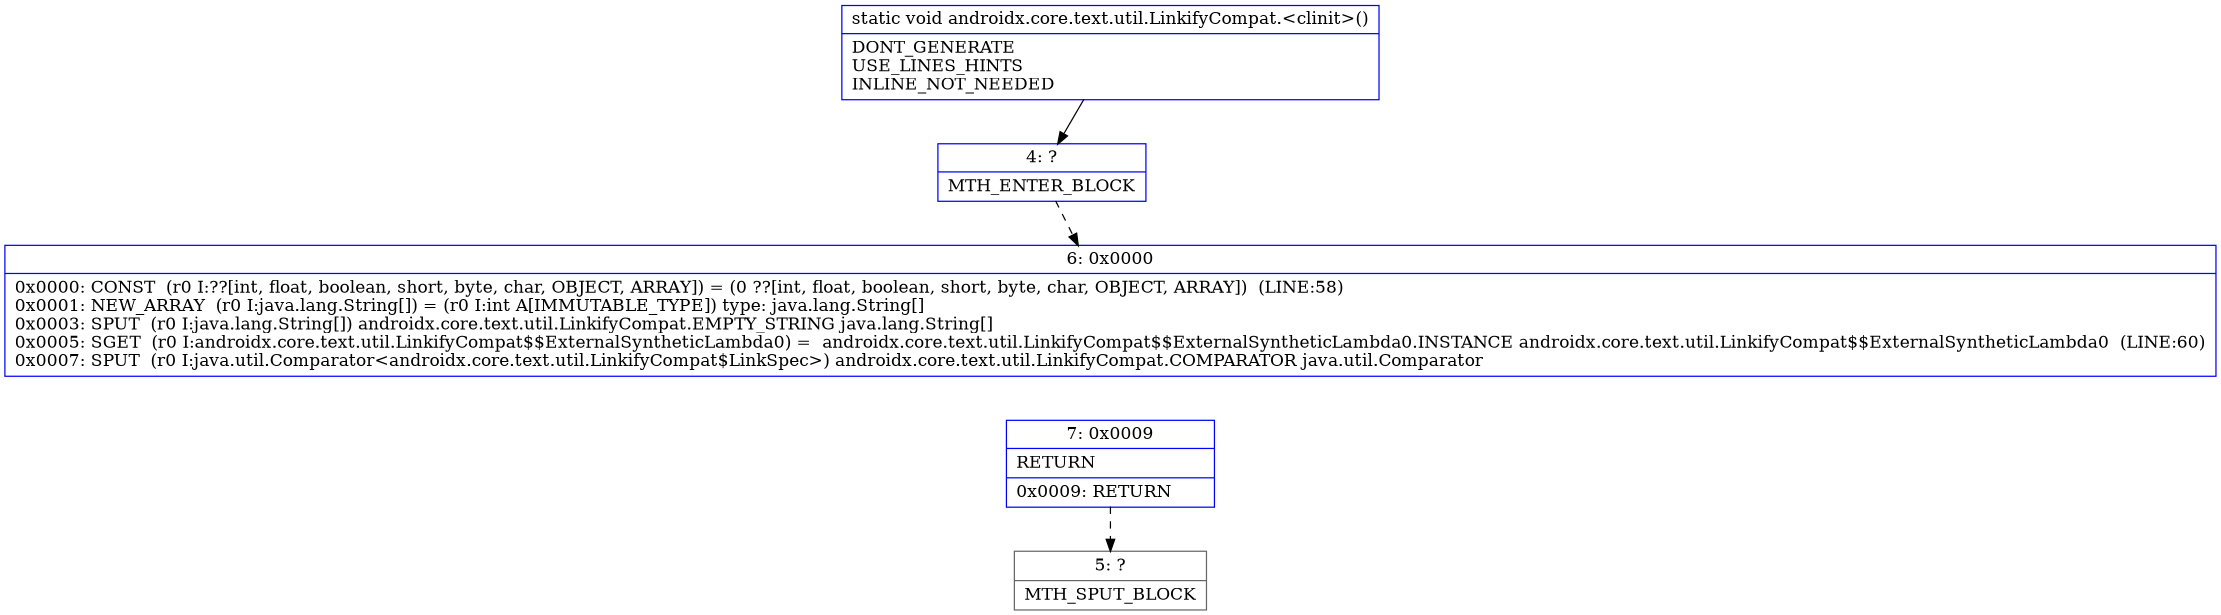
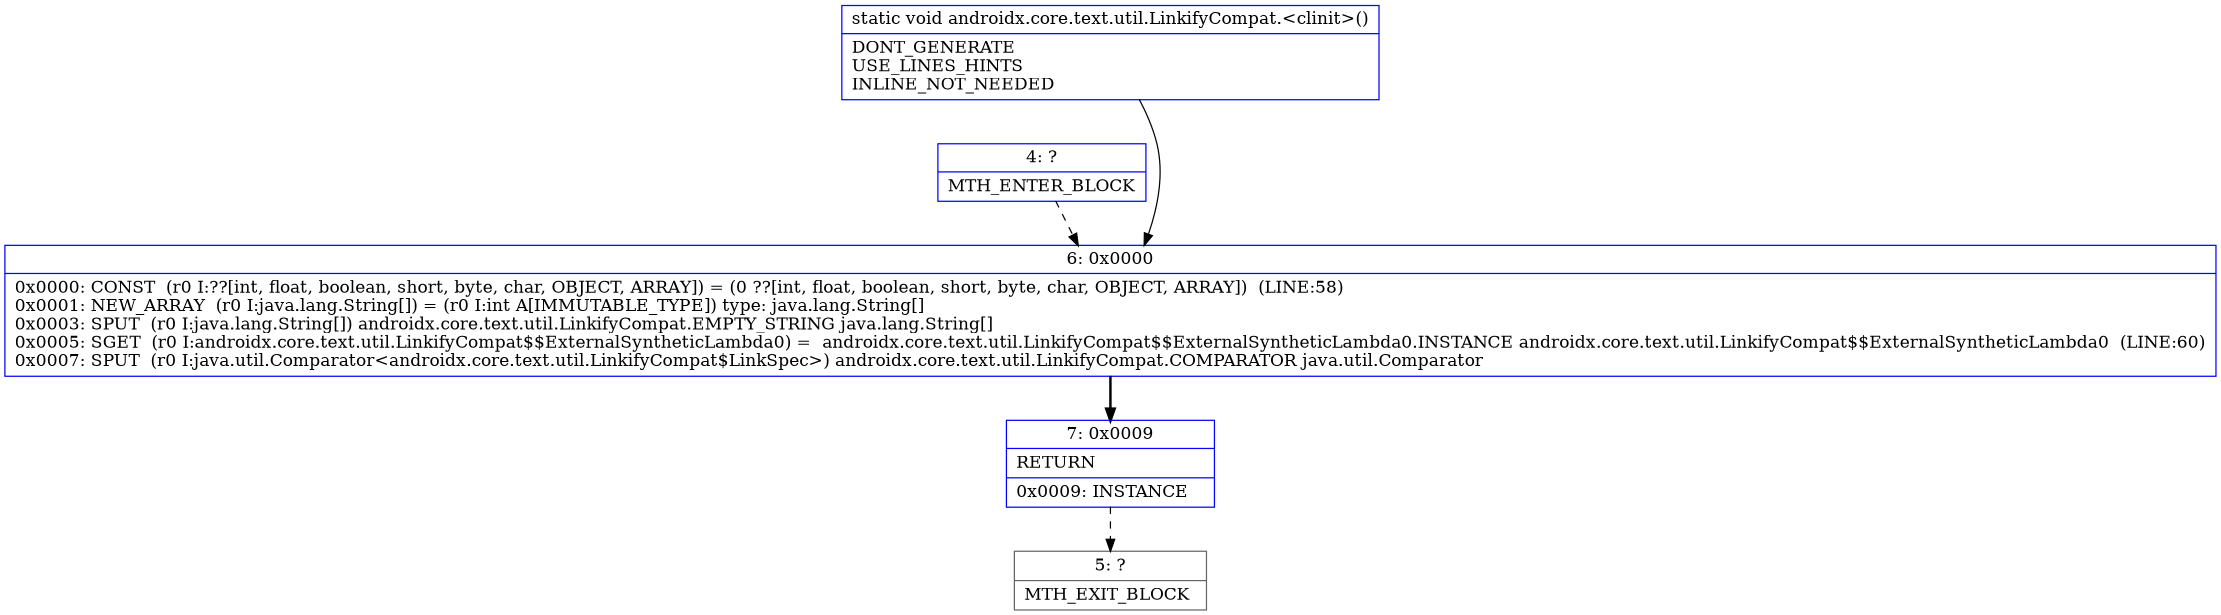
(1074, 116) -> (1160, 165)
none -> (1110, 392)
(1102, 492) -> (1110, 492)
(1110, 595) -> (1107, 595)
